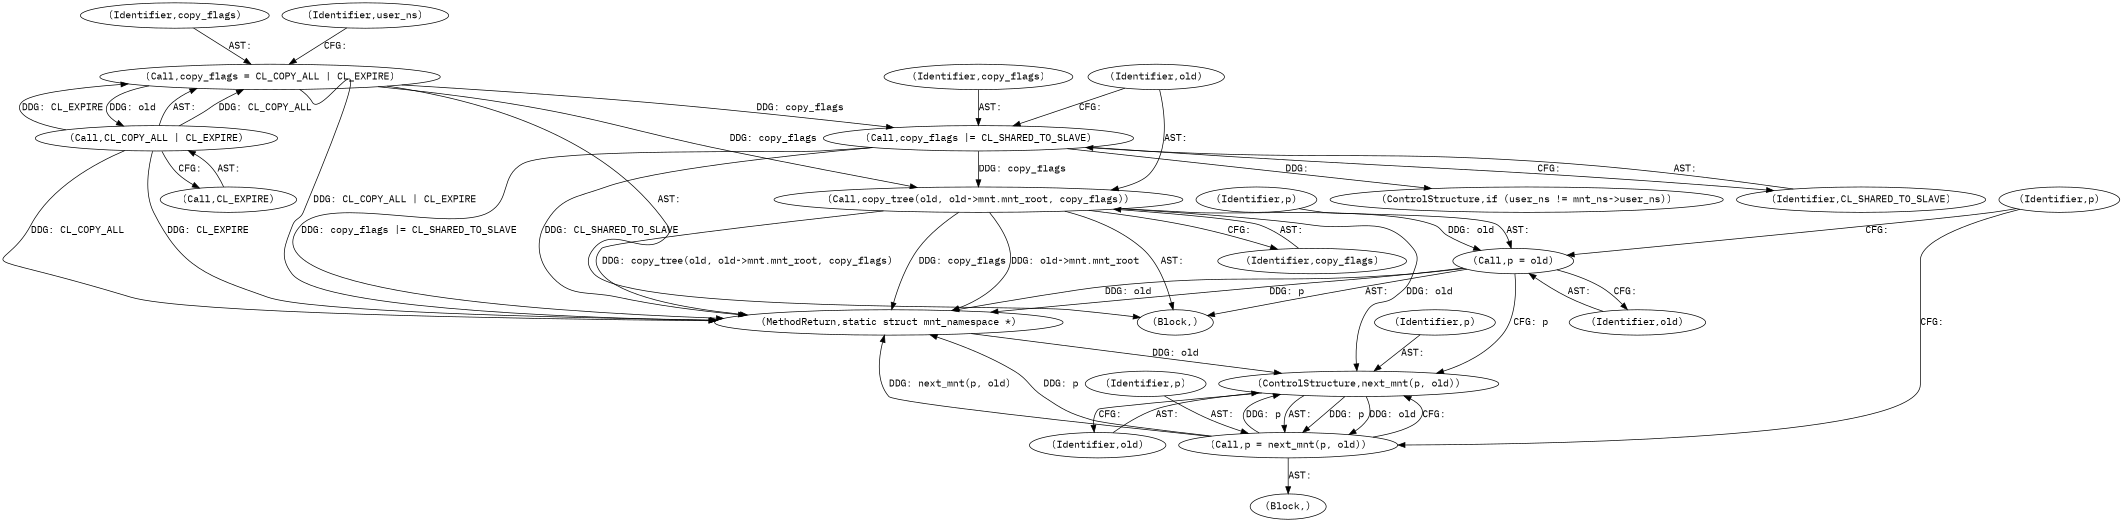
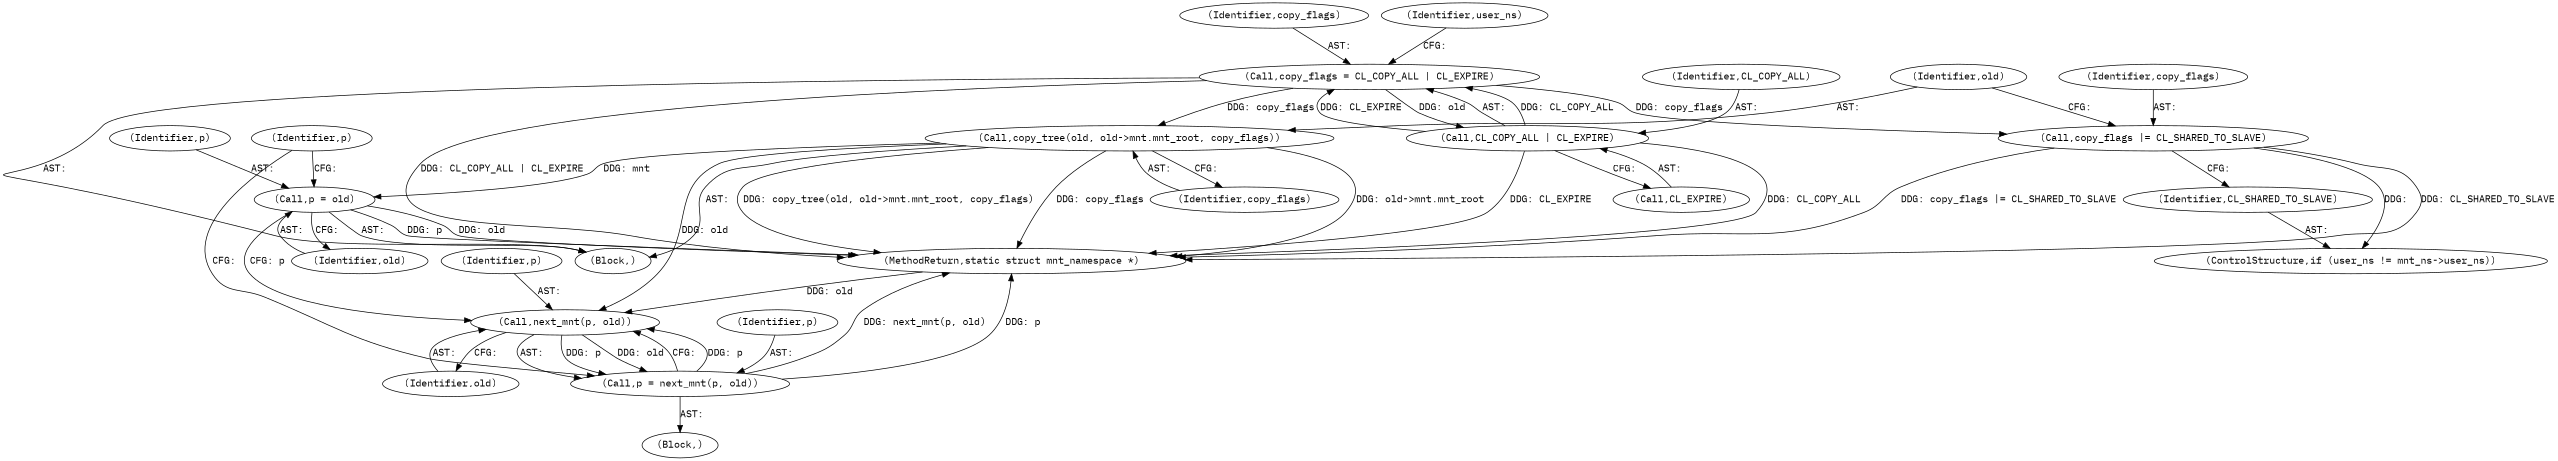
none -> (1741, 77)
(1444, 157) -> (2296, 228)
(978, 165) -> none
(1471, 230) -> (627, 169)
(1359, 384) -> (565, 322)
